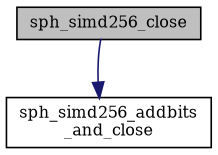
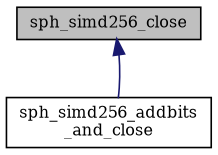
(98, 60) -> (120, 77)
